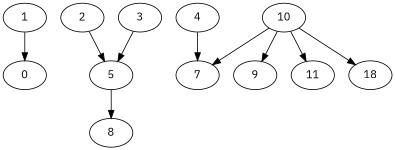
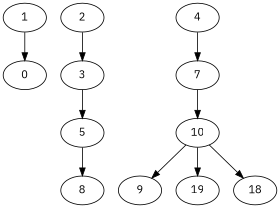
(95, 43) -> (82, 42)
(244, 44) -> (198, 100)
(313, 75) -> (198, 190)
